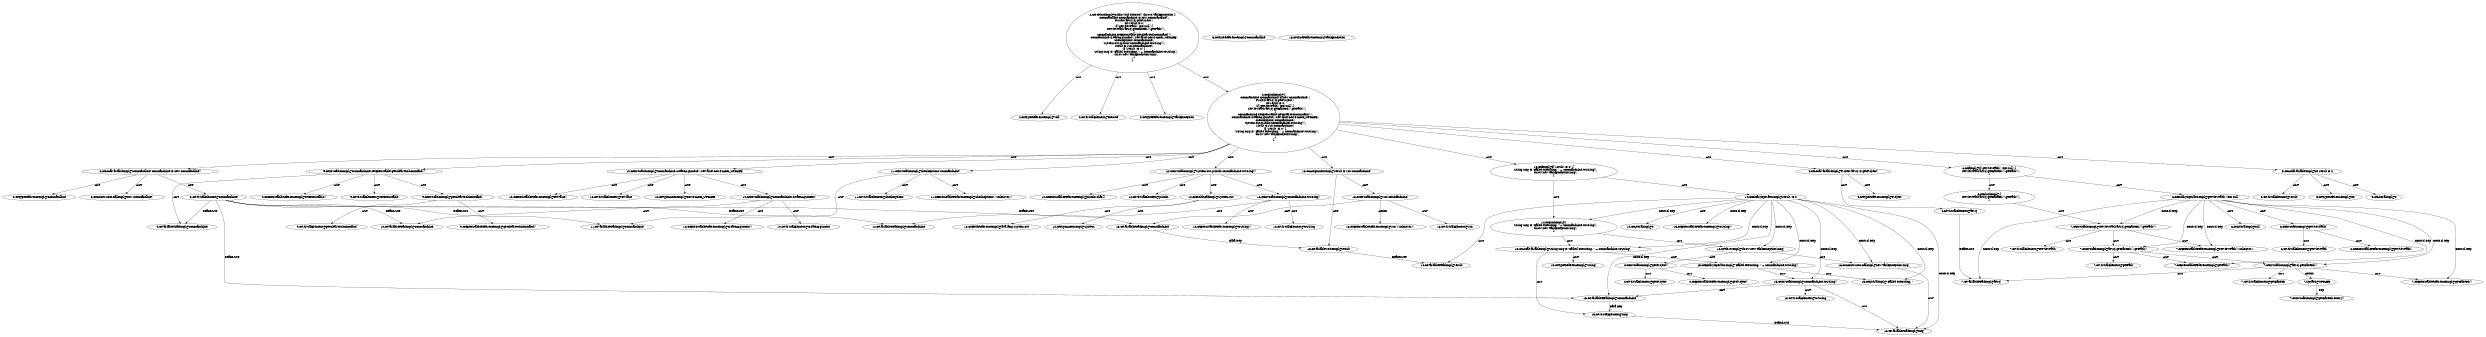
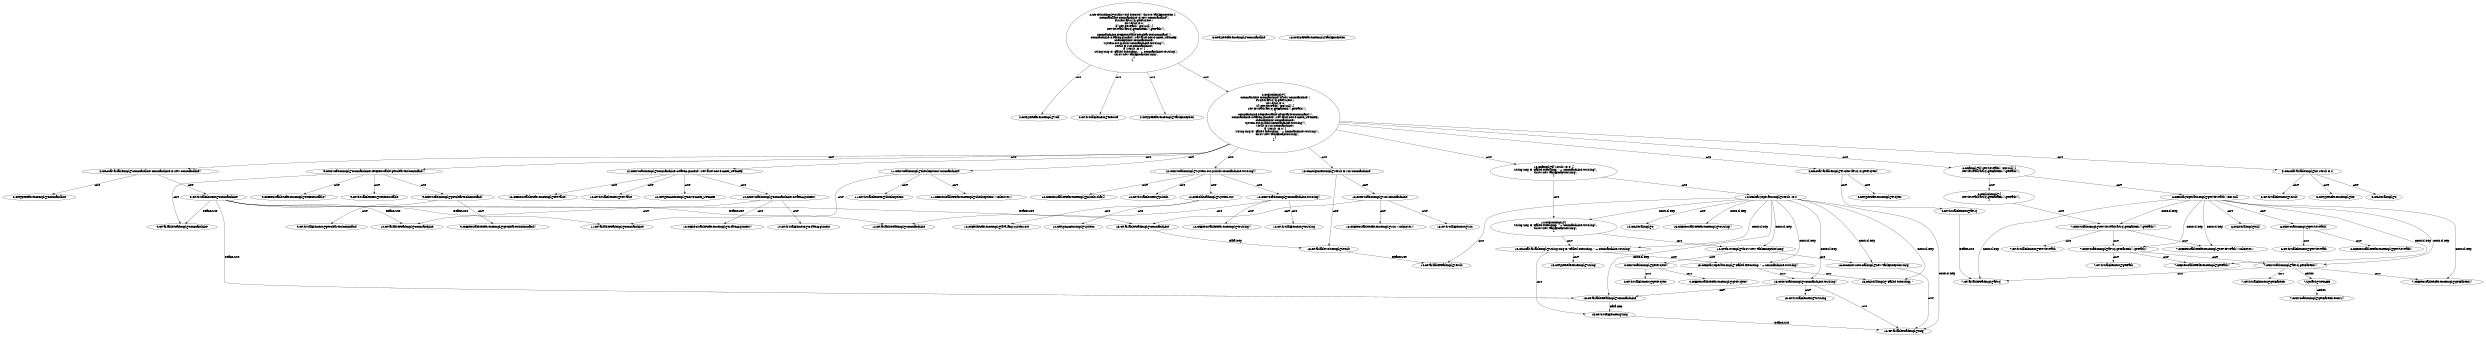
(122, 197) -> none
(1383, 211) -> (1383, 211)
(2321, 290) -> (2321, 290)
